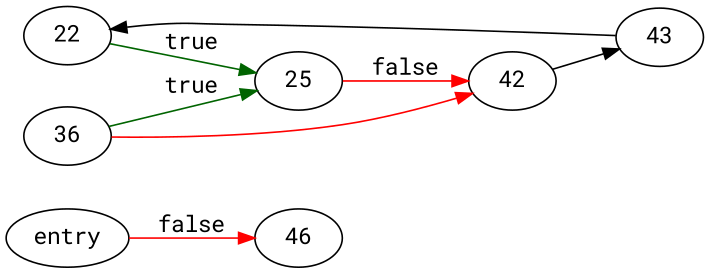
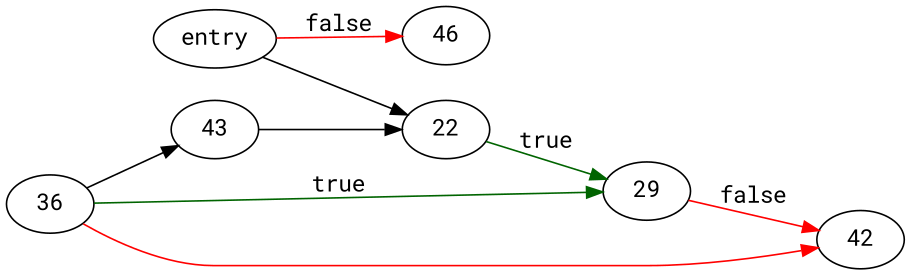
(578, 62) -> (125, 170)
(299, 81) -> (647, 191)
none -> (327, 83)
